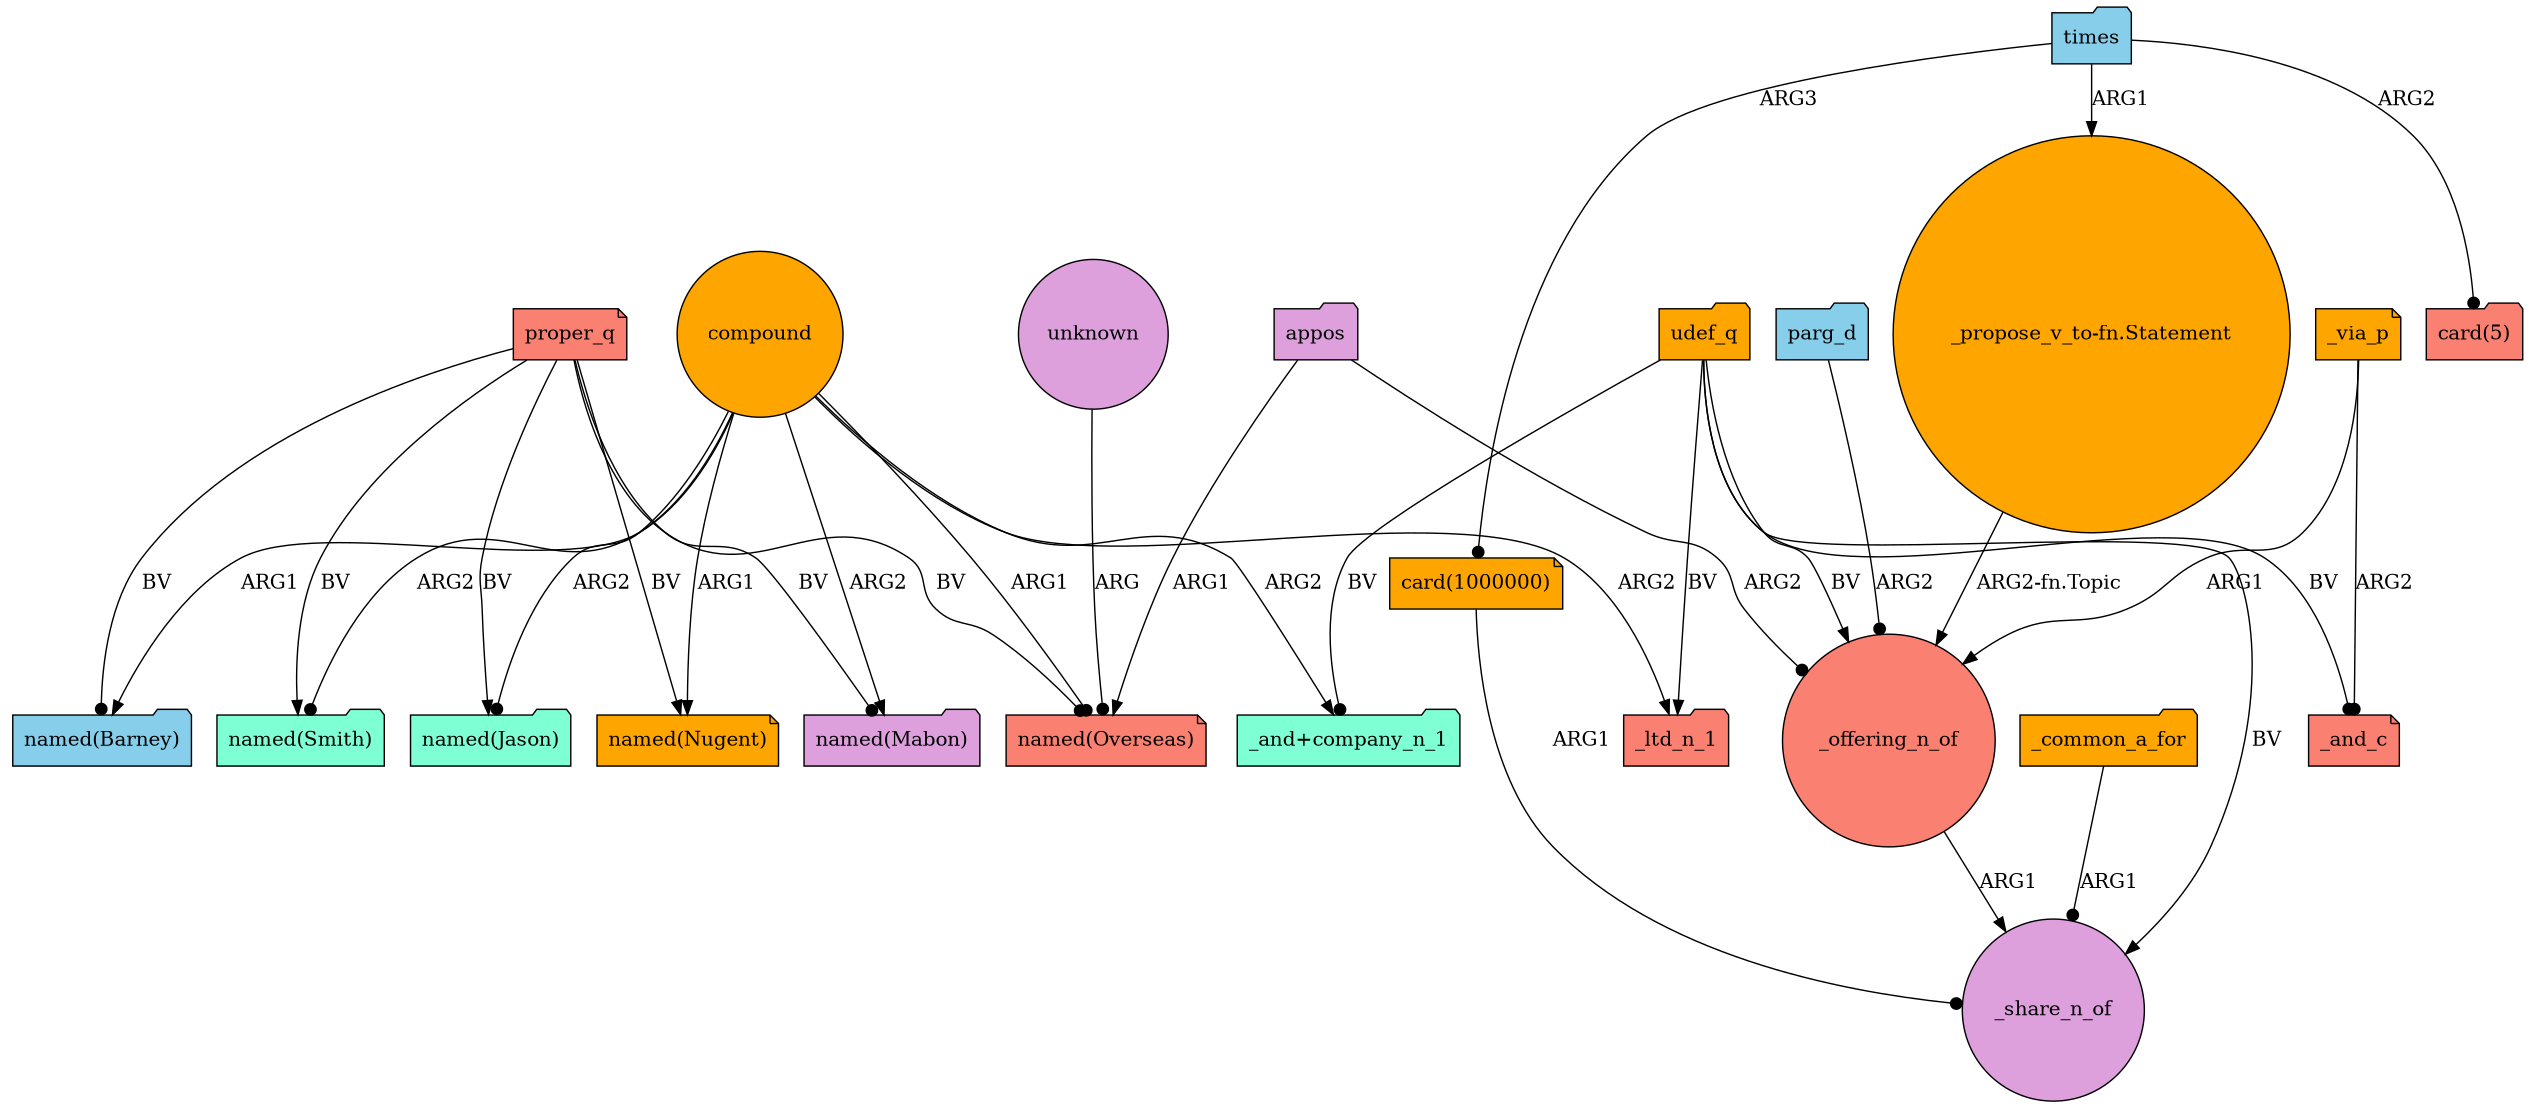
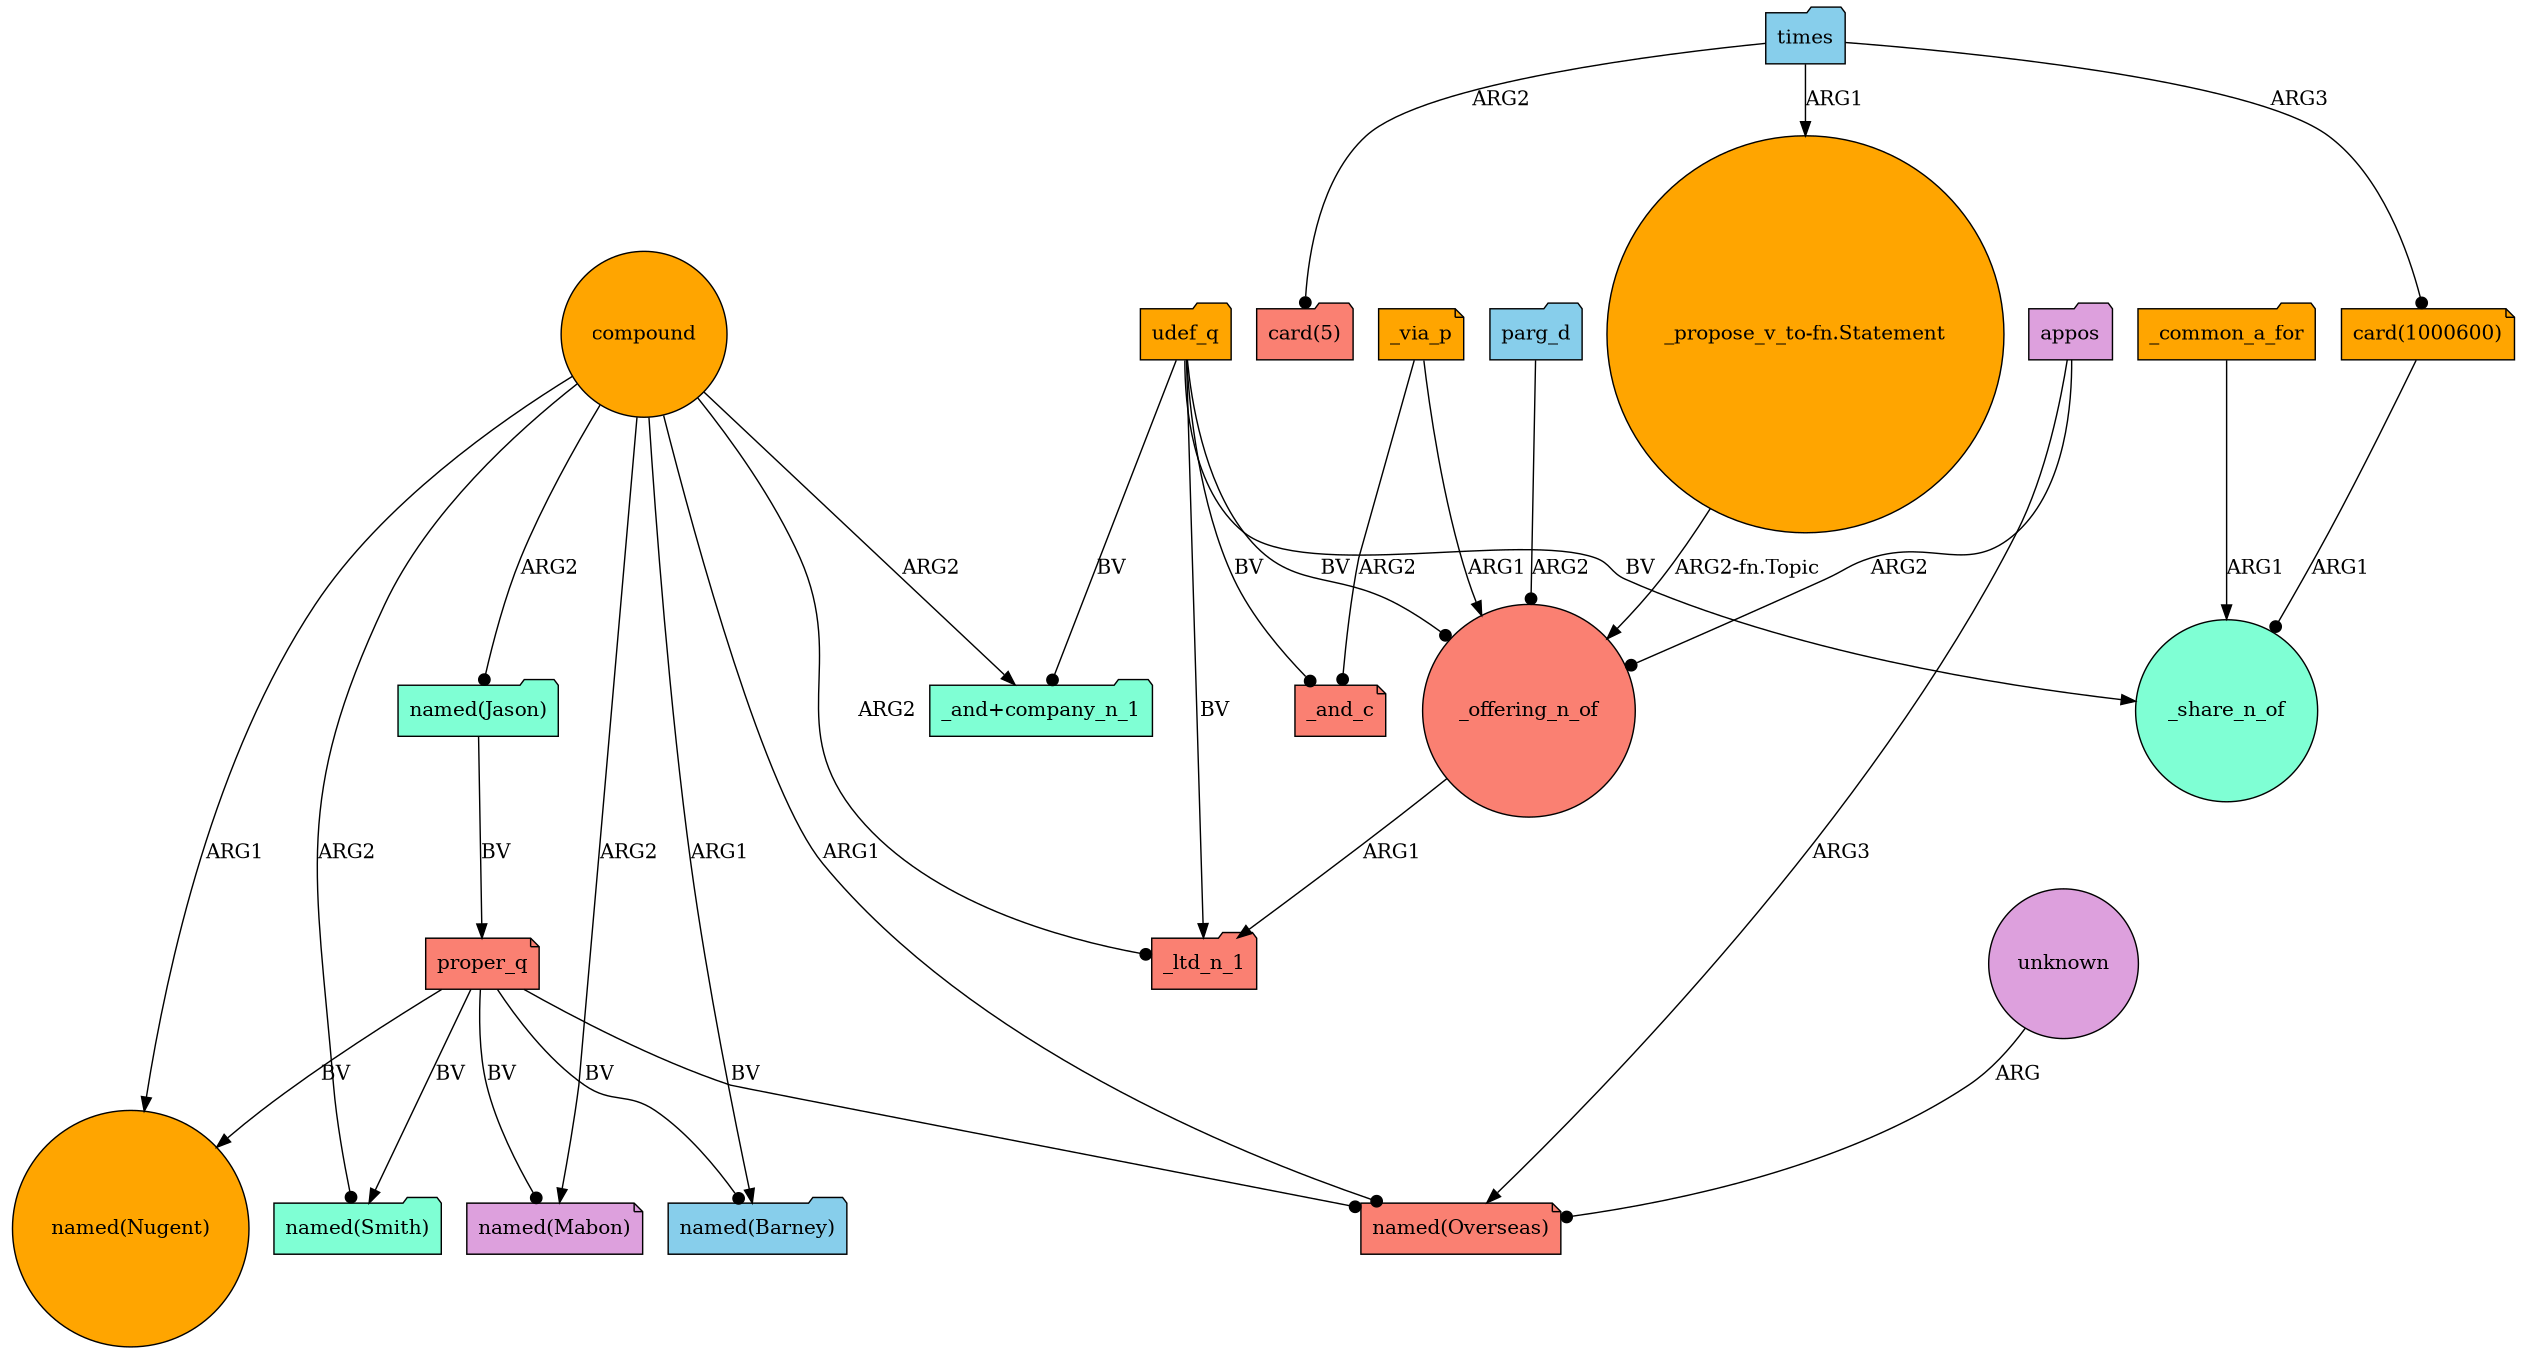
(1749, 510) -> (1265, 554)
(490, 524) -> (480, 830)
(1257, 540) -> (824, 755)
(1202, 583) -> (1842, 853)
(1476, 583) -> (2428, 334)
(688, 741) -> (131, 1229)
(892, 741) -> (555, 1229)
(2089, 838) -> (2227, 483)
(1971, 875) -> (1349, 855)
(2053, 1010) -> (2227, 711)
